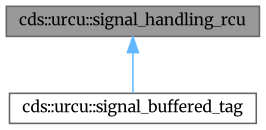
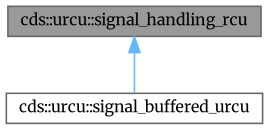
(133, 108) -> (134, 108)
